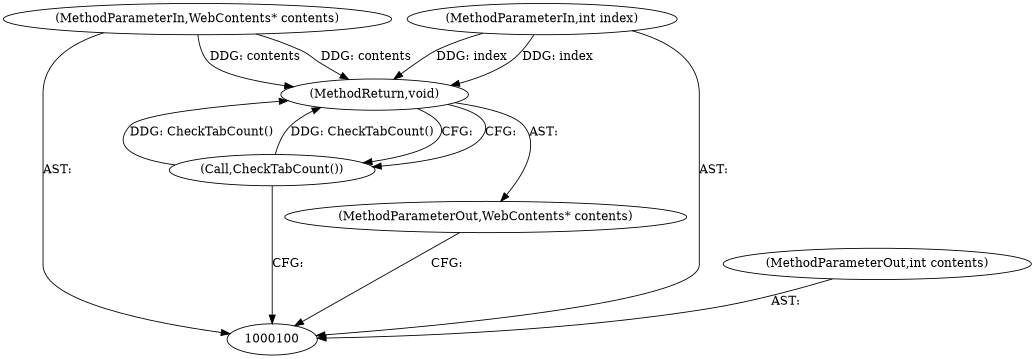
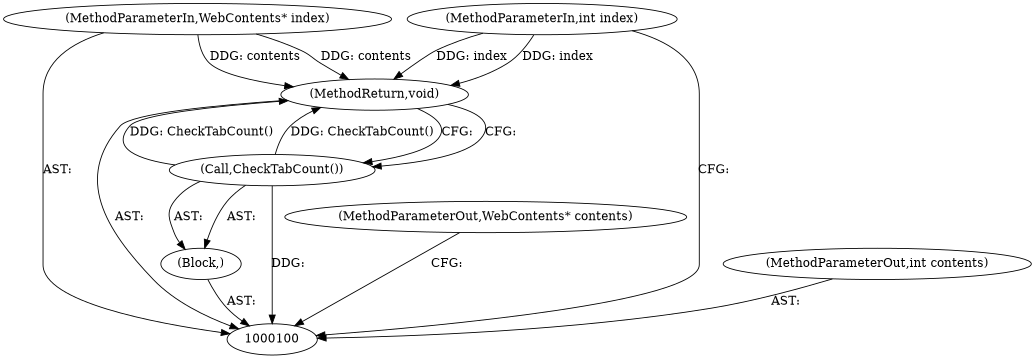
(198, 19) -> (198, 19)
(525, 127) -> (99, 169)
(716, 170) -> (716, 170)
none -> (201, 264)
(290, 264) -> (290, 264)
